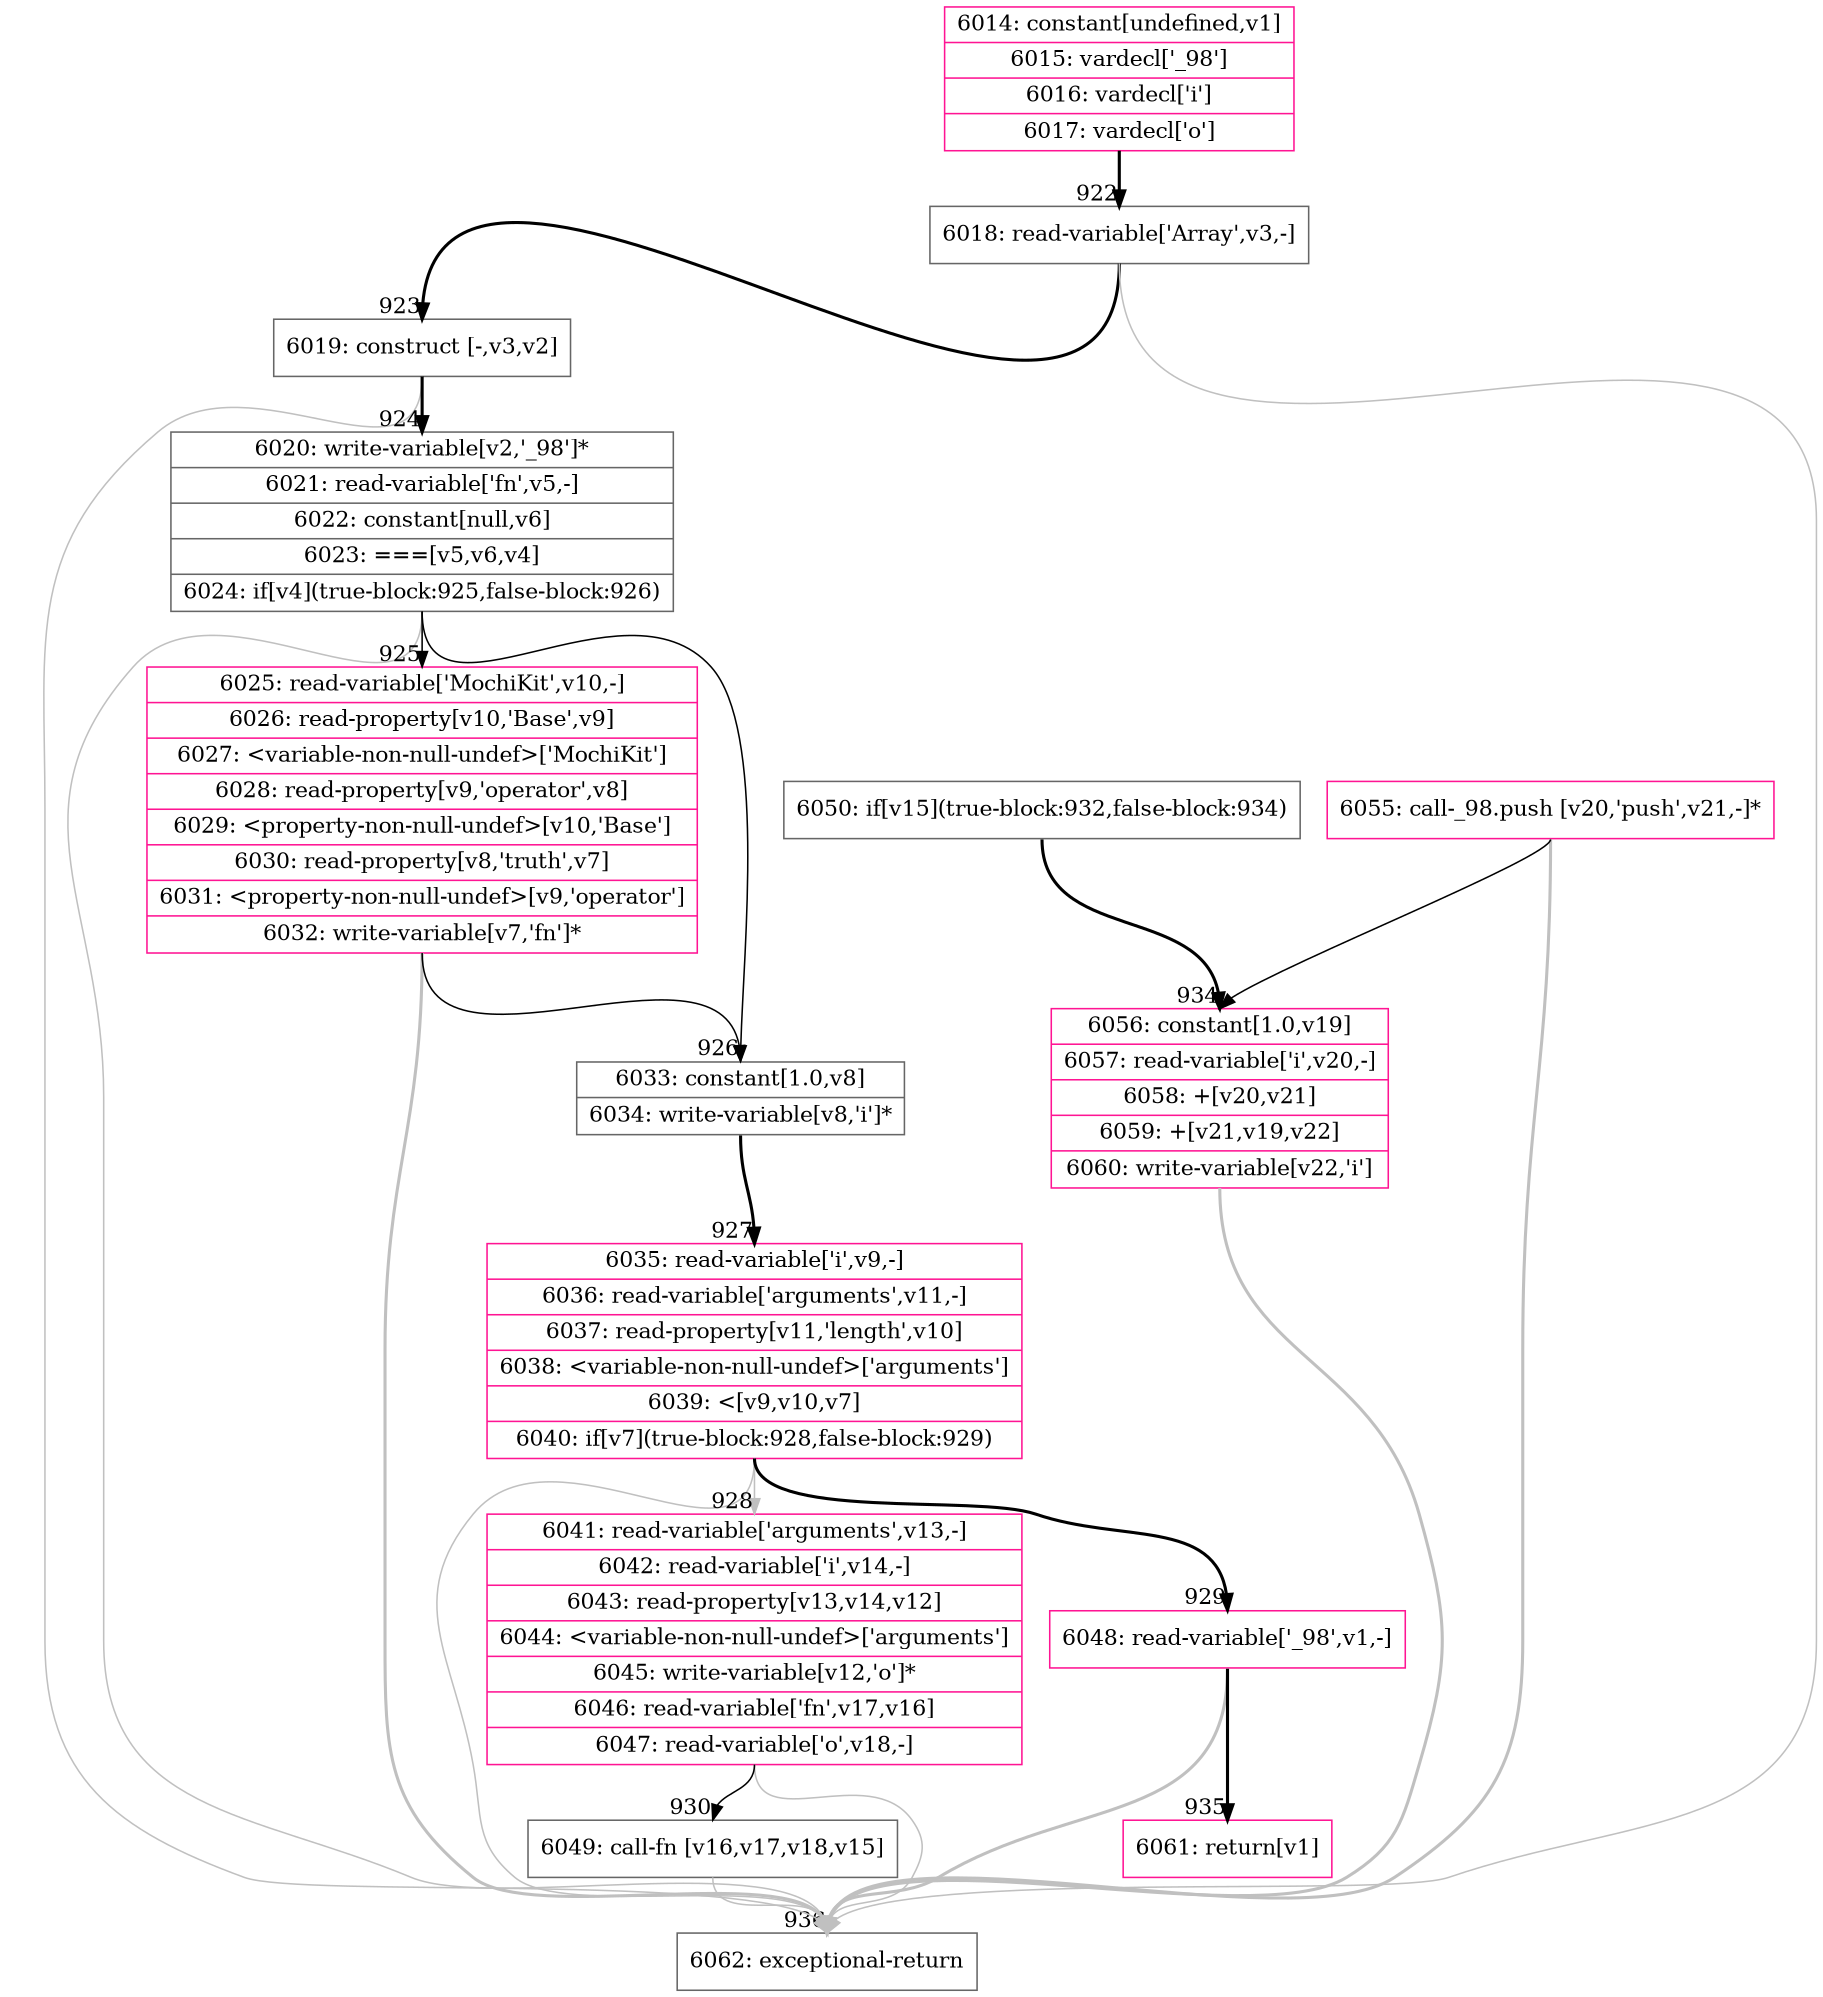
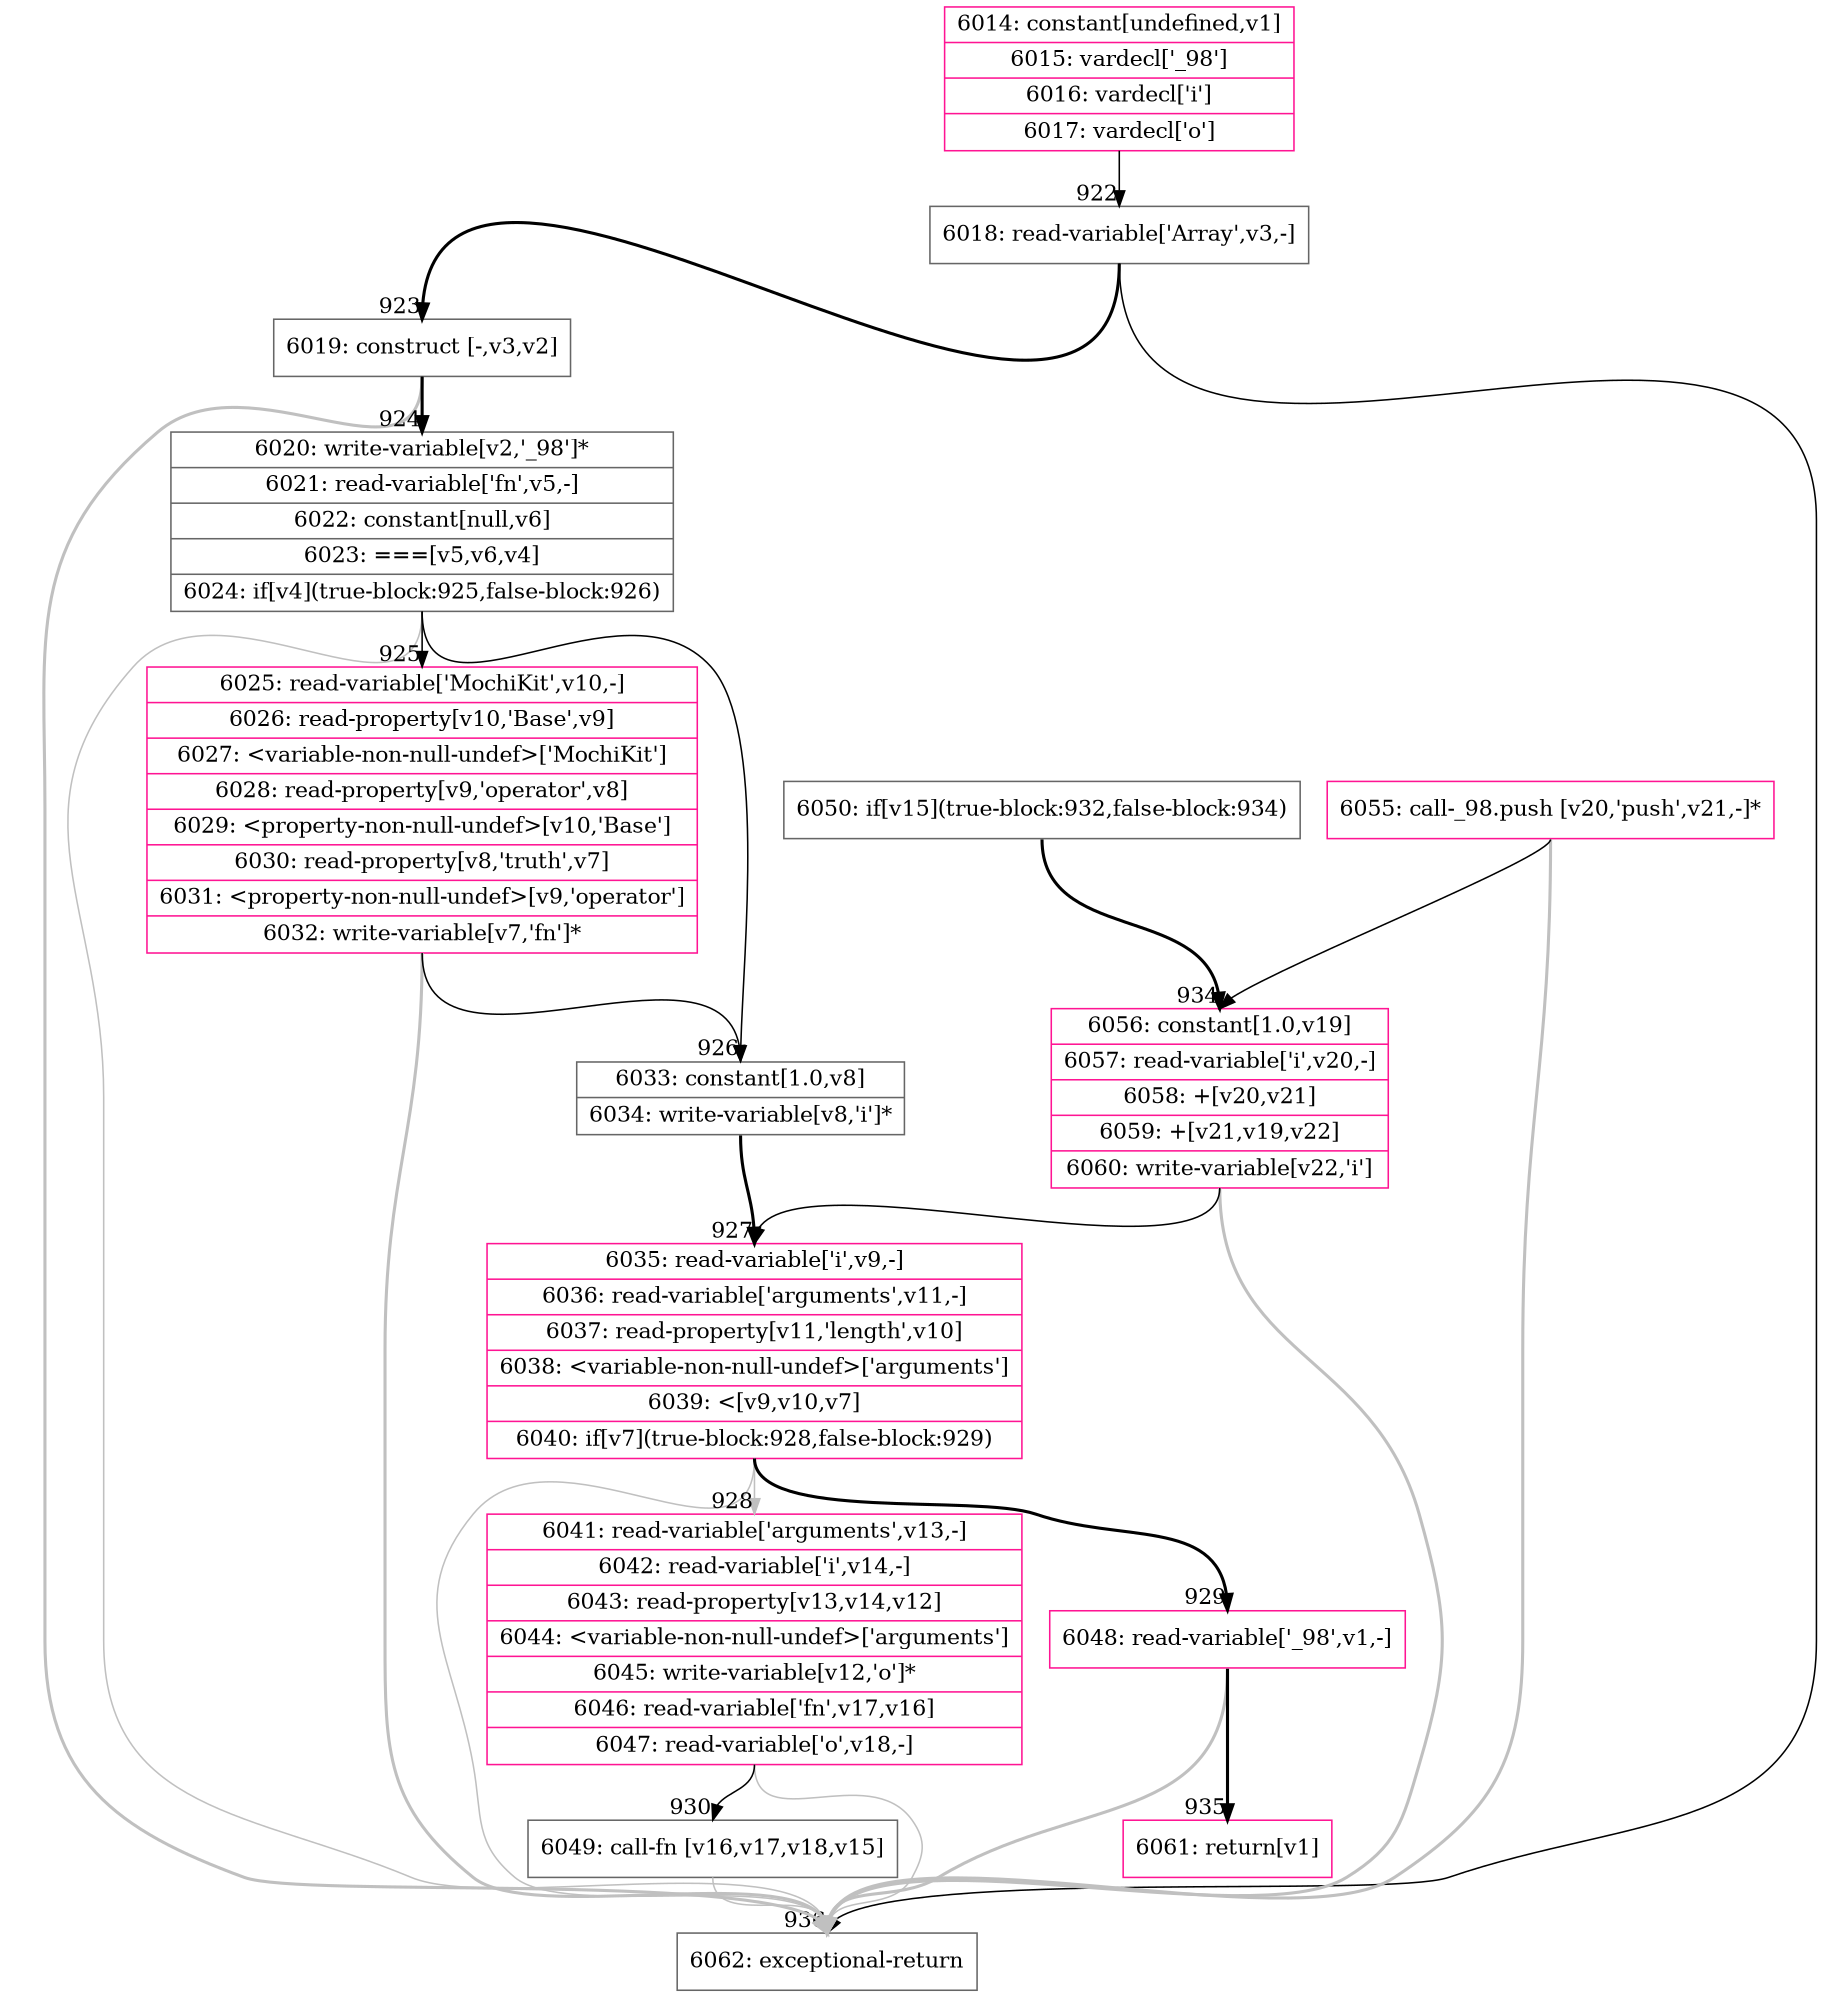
(1119, 171) -> (1119, 171)
(1817, 1203) -> (1817, 1203)
none -> (995, 1217)
(45, 1324) -> (45, 1324)
